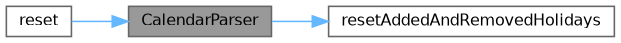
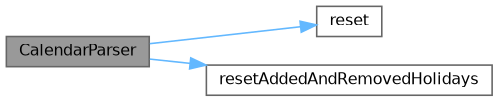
(92, 21) -> (225, 35)
